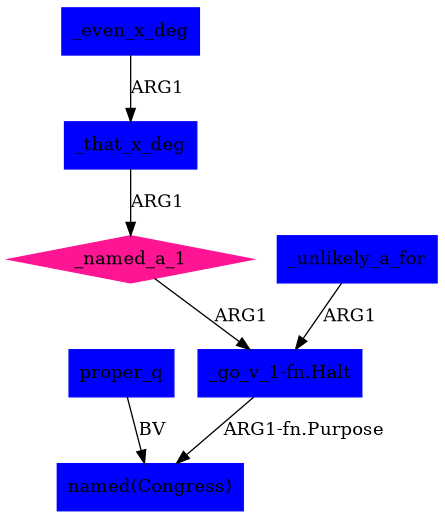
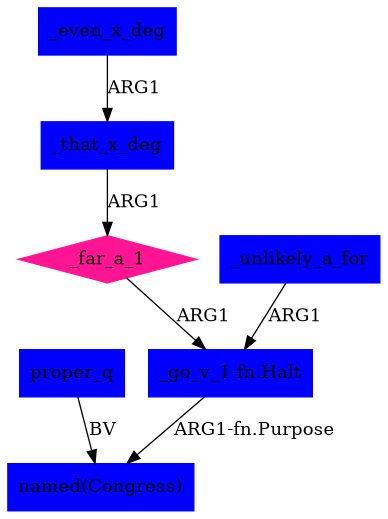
(131, 259) -> (107, 259)
